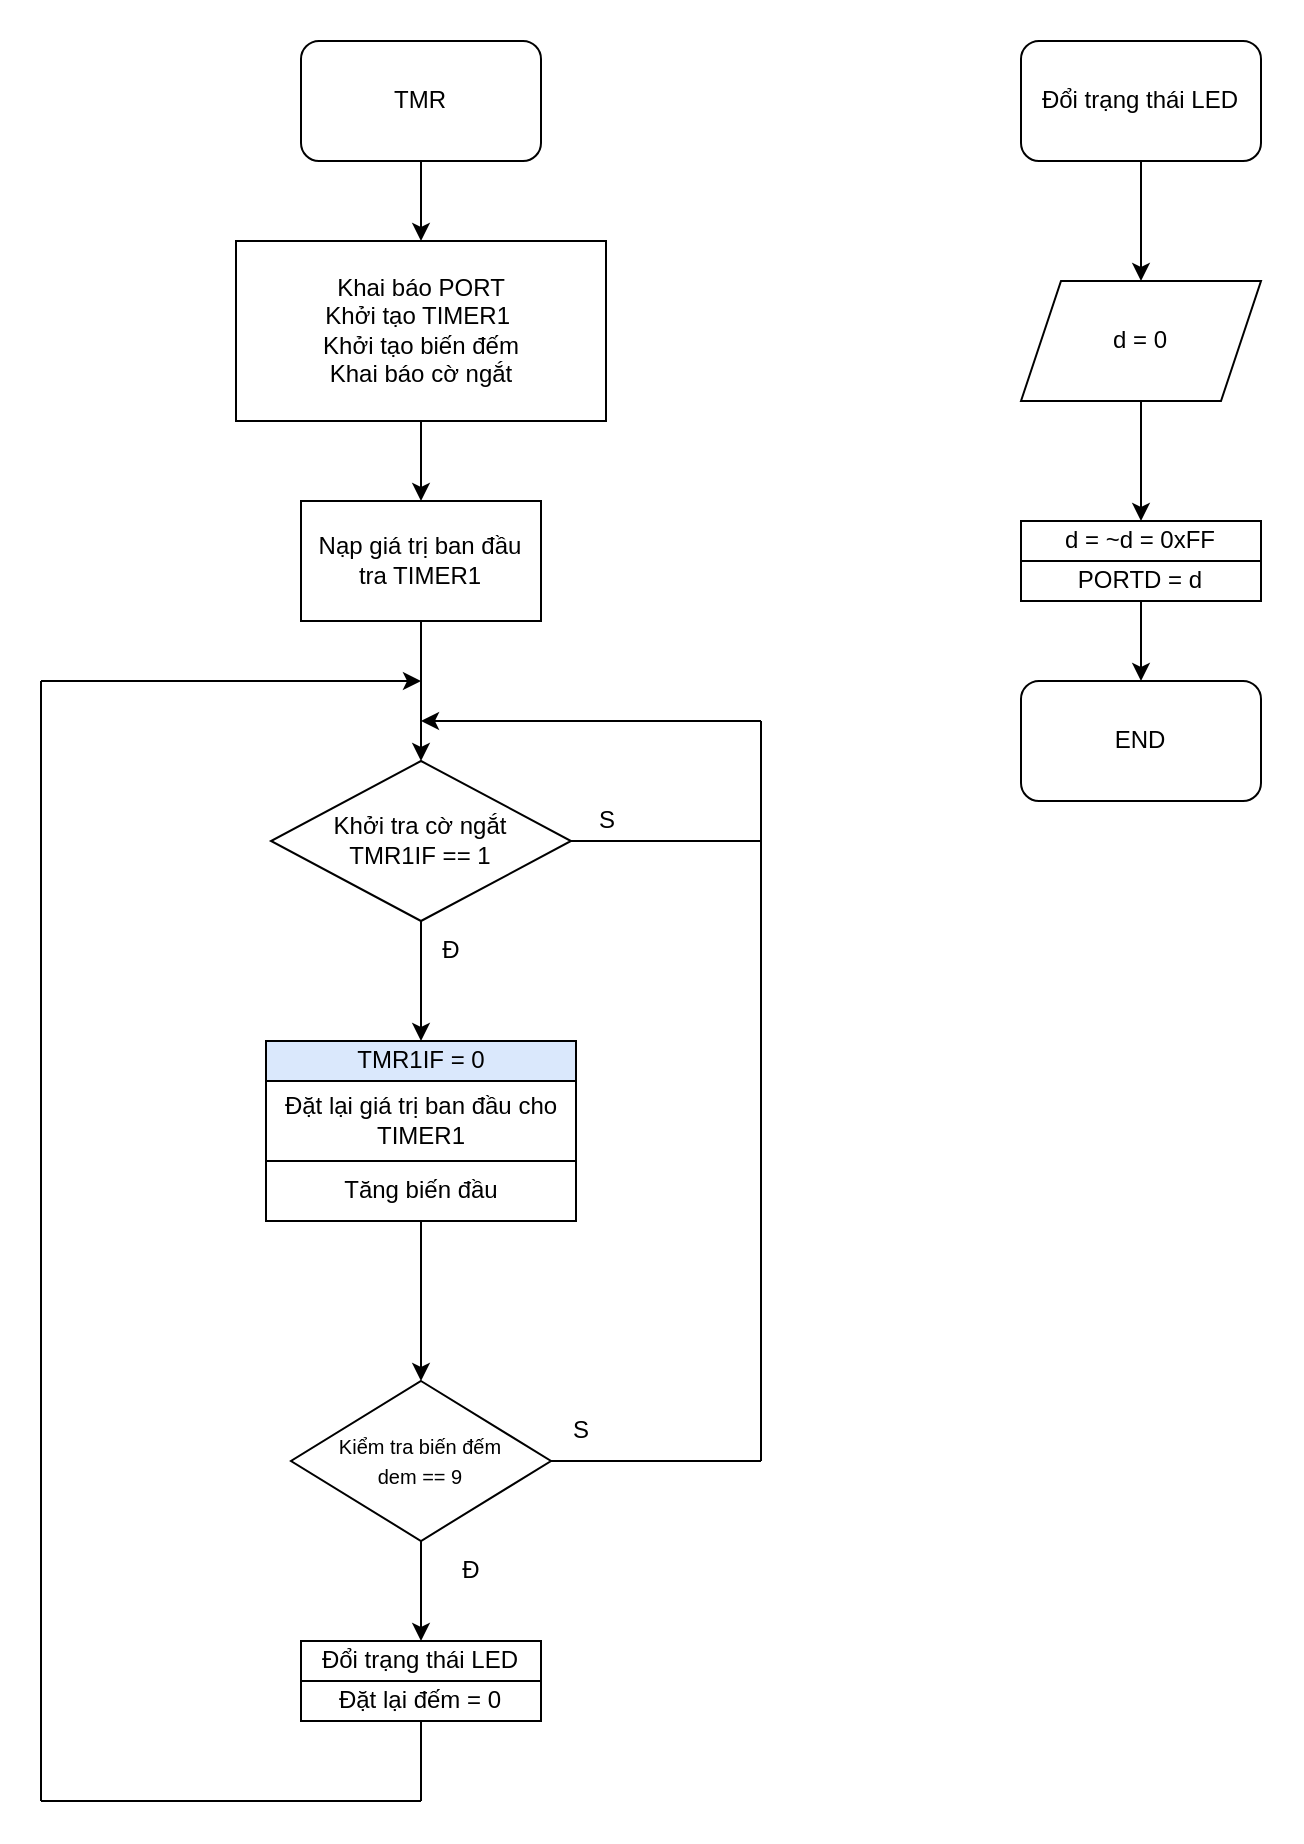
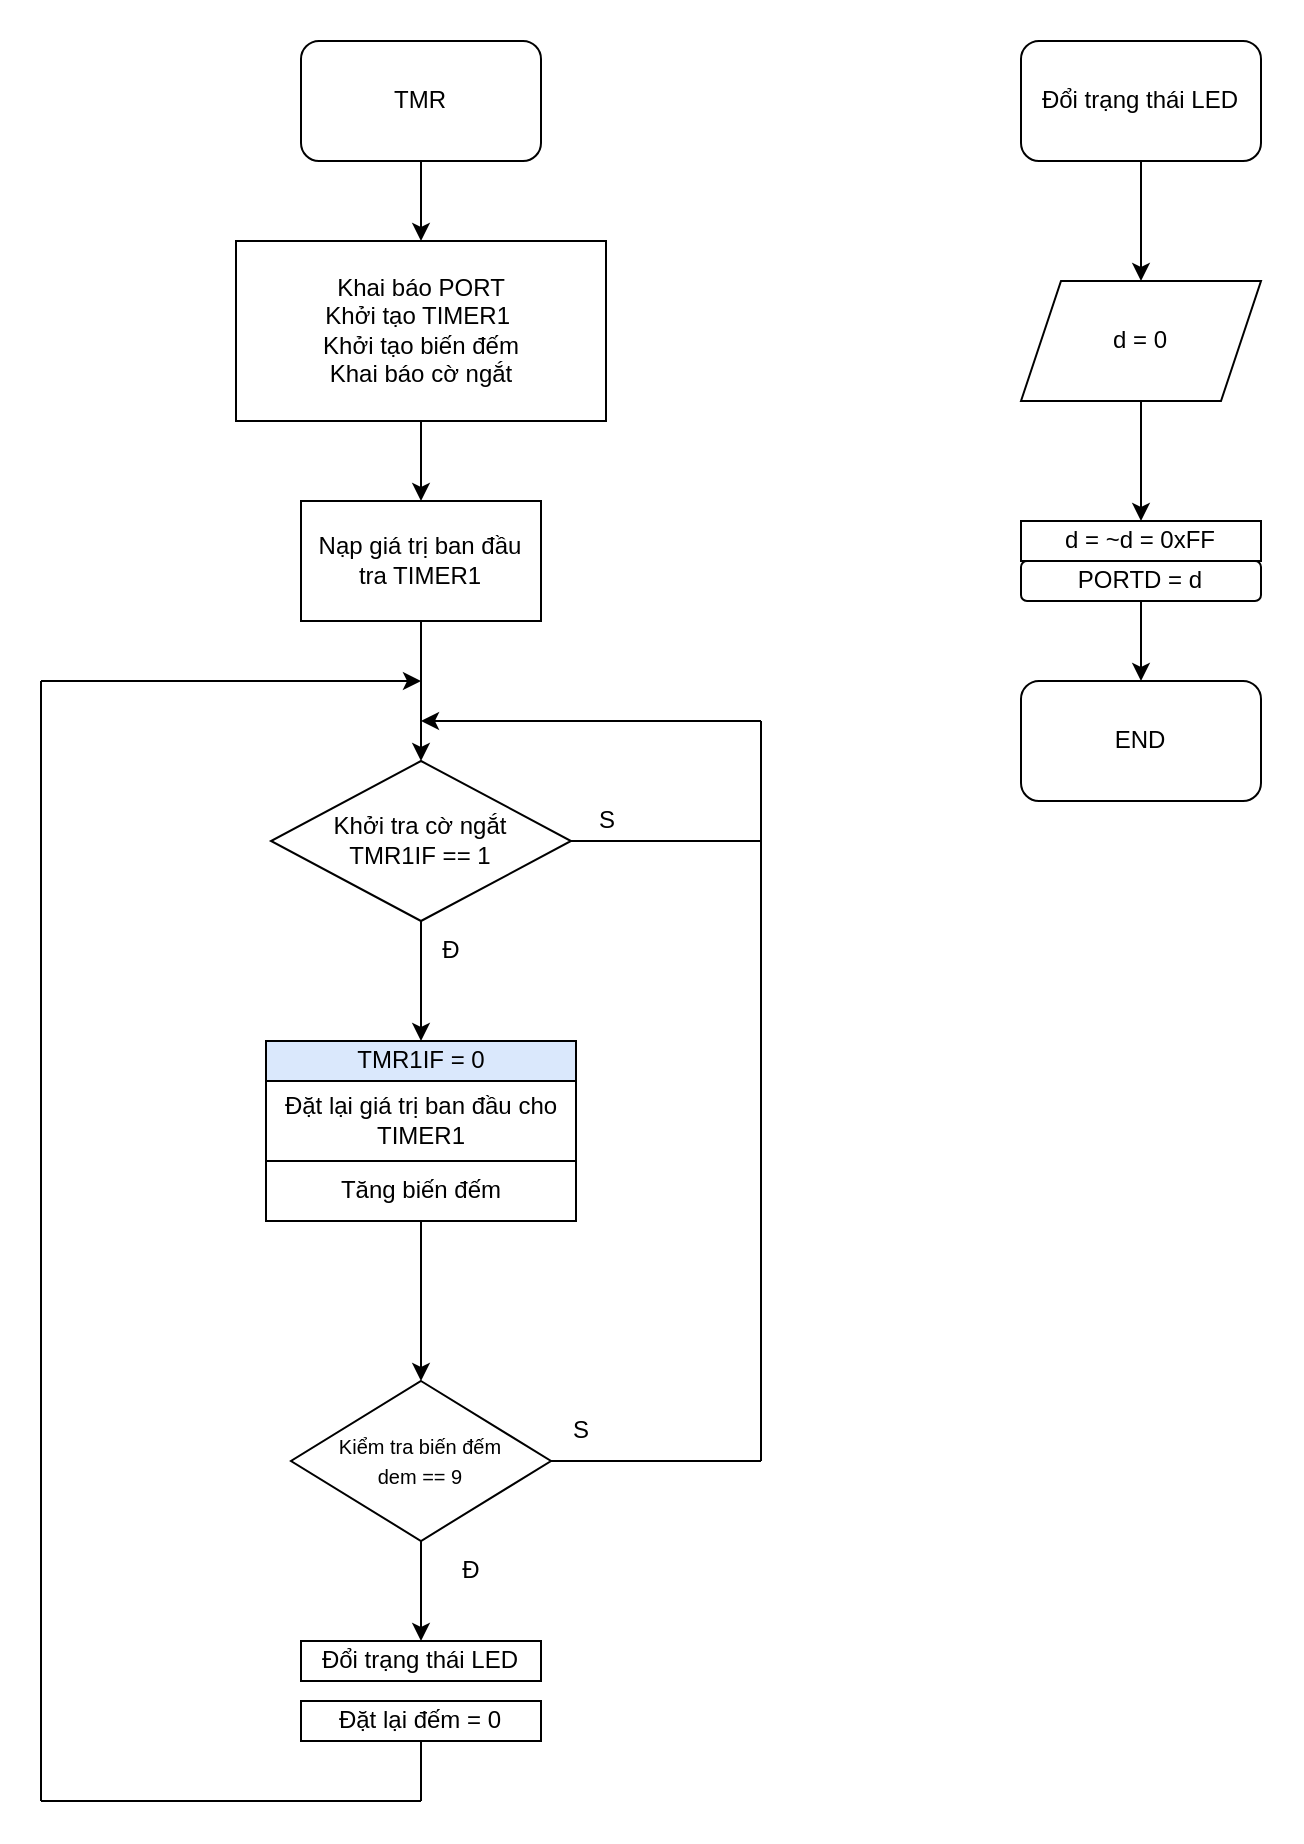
(1141, 581) -> (1141, 581)
(422, 1191) -> (422, 1191)
(421, 1701) -> (421, 1721)
